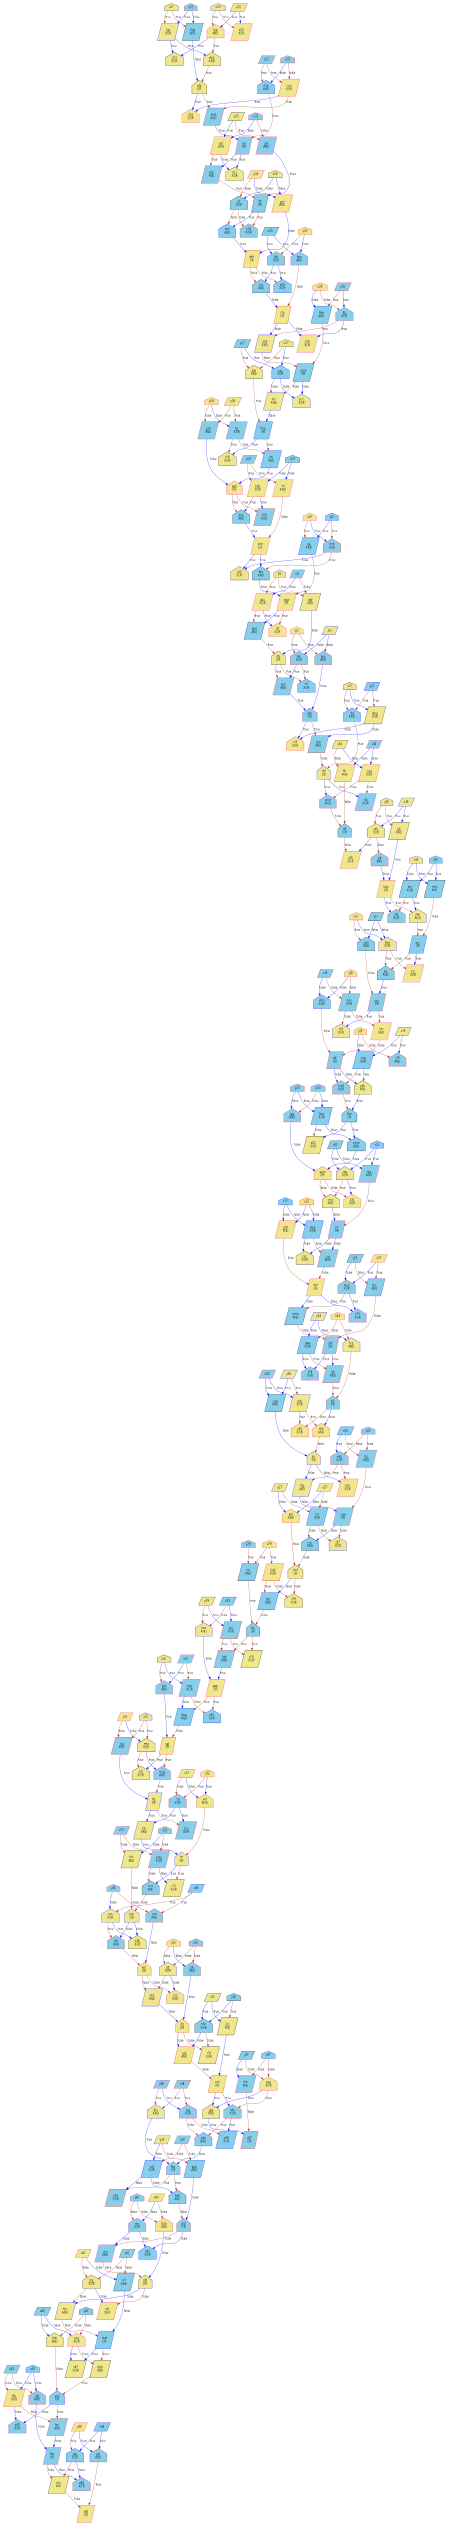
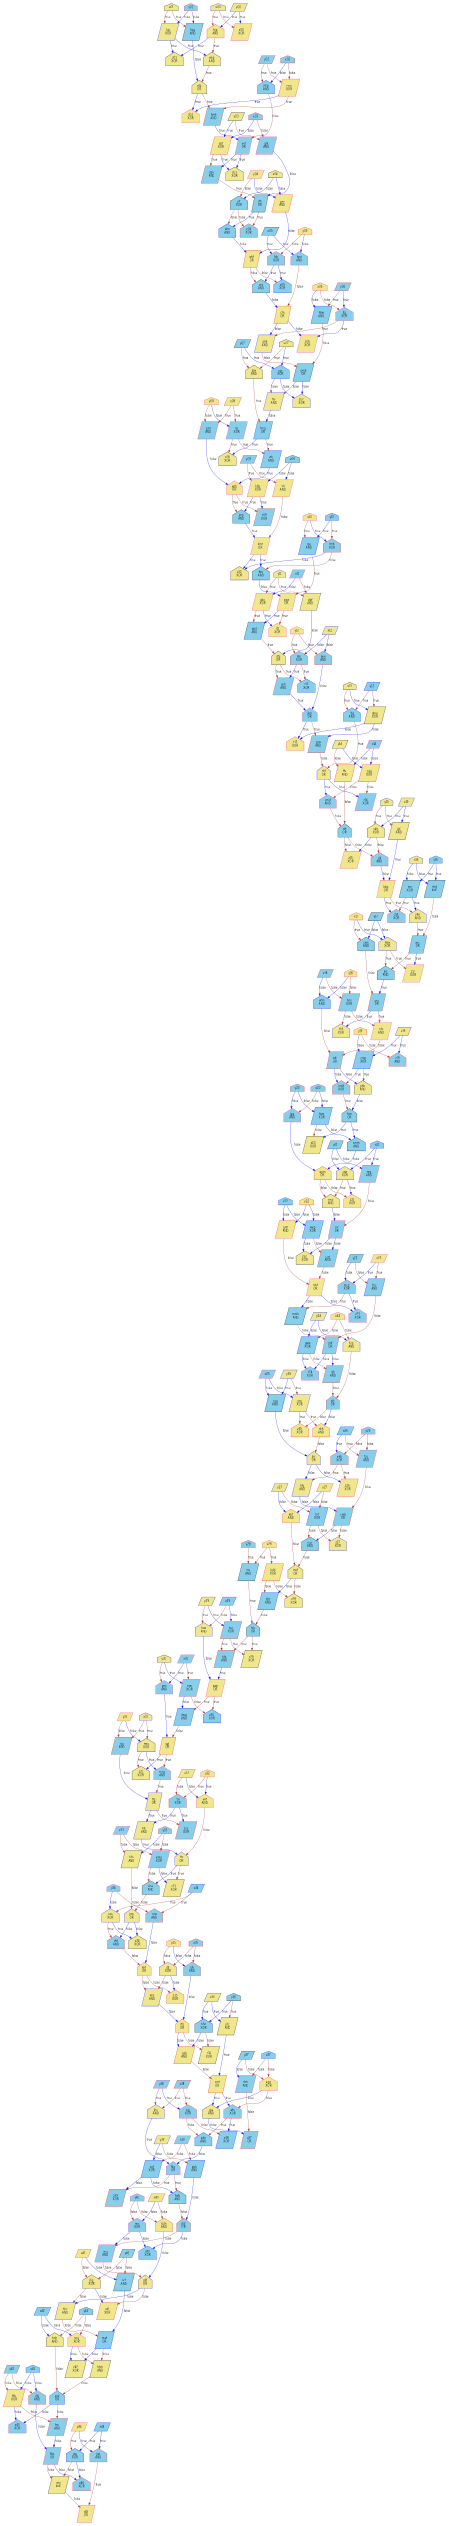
none -> (358, 848)
